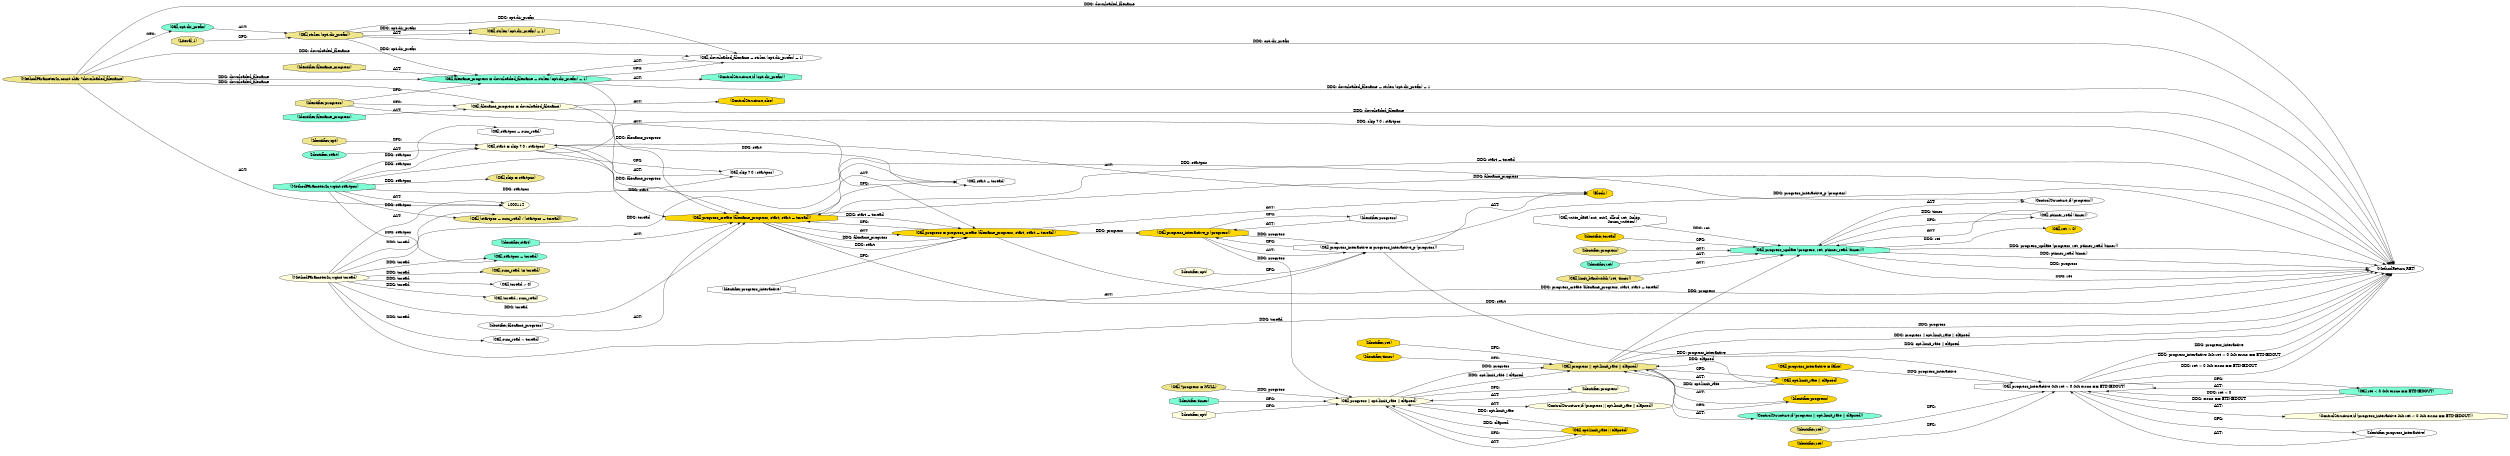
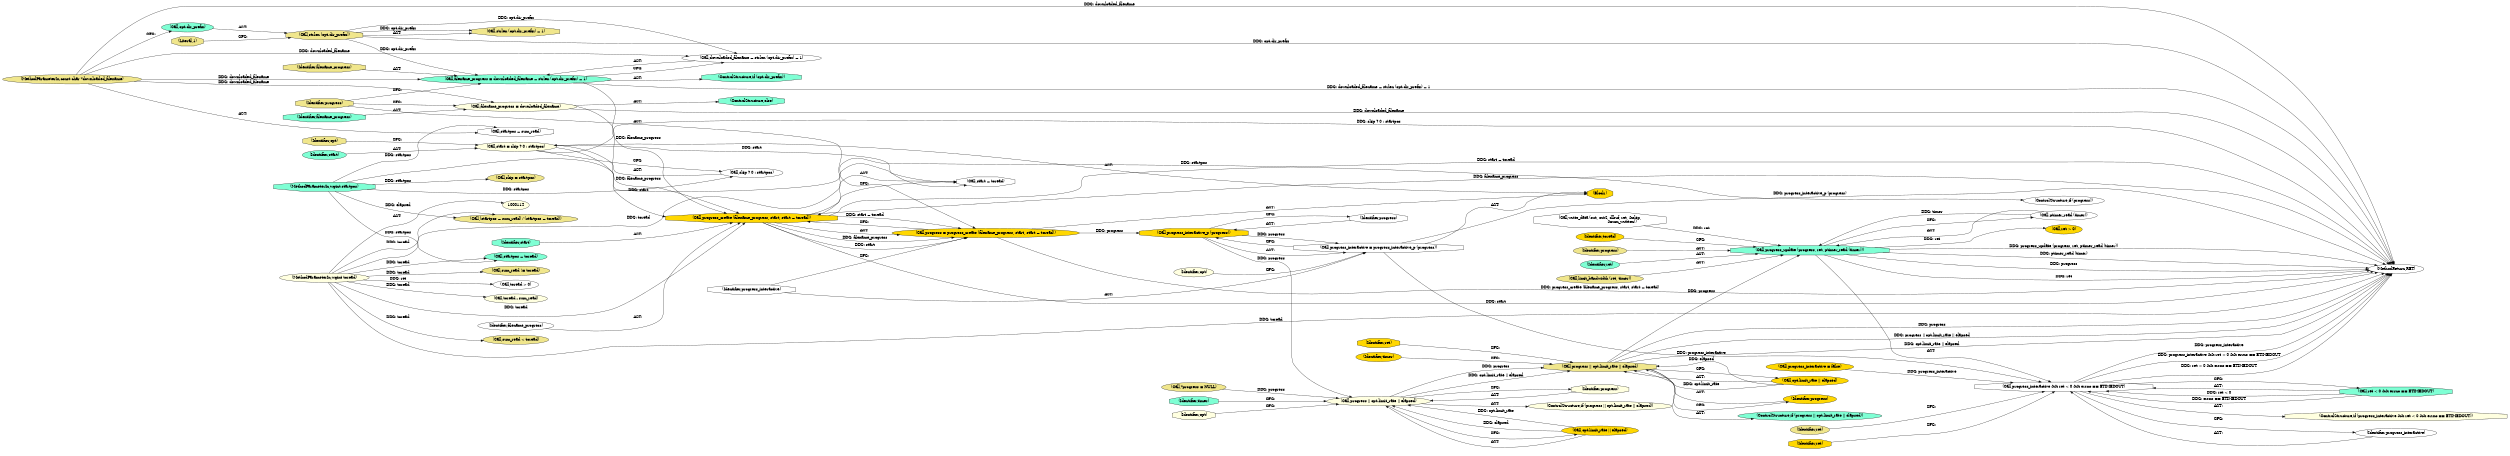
(752, 101) -> (752, 101)
(409, 168) -> none
(274, 194) -> (279, 125)
(421, 203) -> none
(398, 205) -> (398, 205)
(1915, 207) -> (1909, 357)
(398, 279) -> (398, 279)
(516, 340) -> (516, 340)
